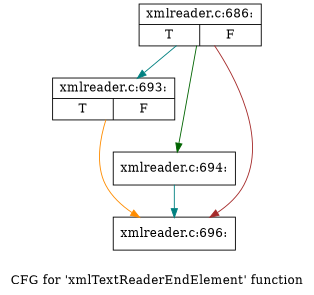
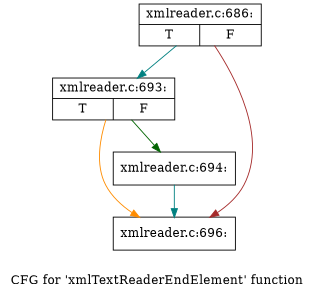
(188, 94) -> (143, 133)
